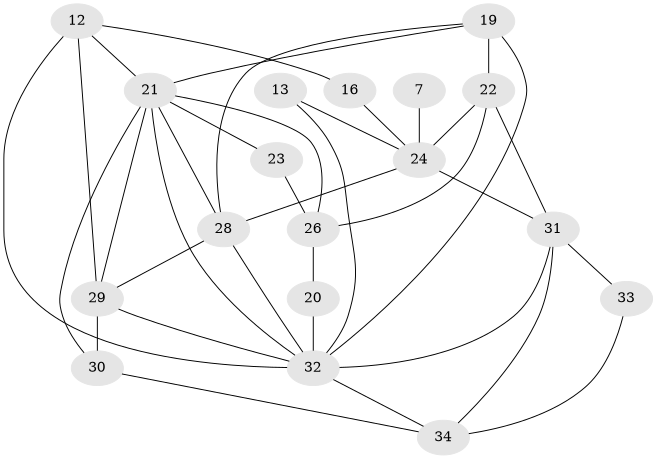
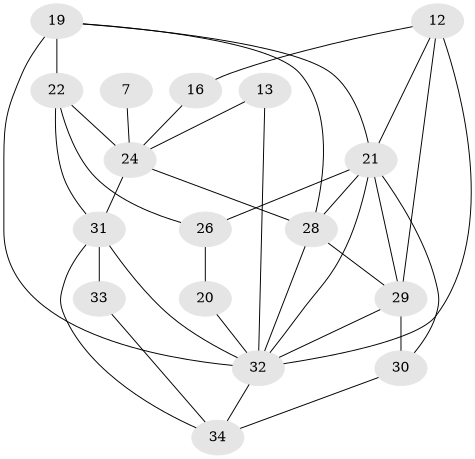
(277, 160) -> none
